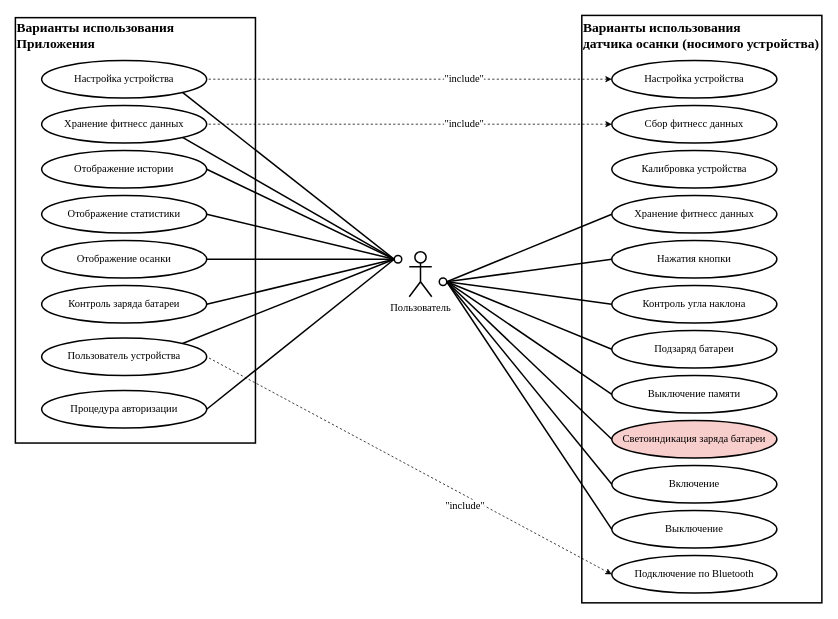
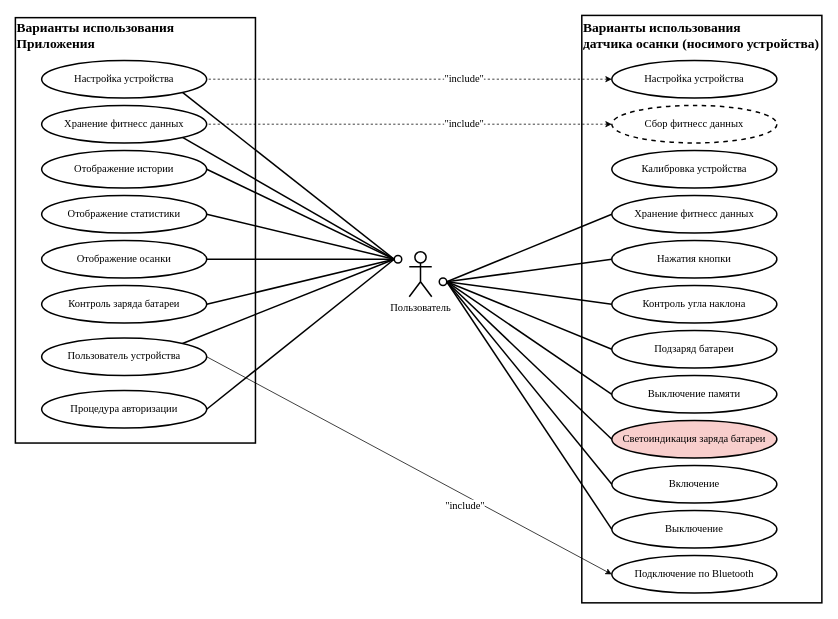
(694, 124) -> (694, 124)
(340, 428) -> (340, 428)
